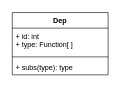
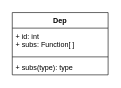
(29, 36) -> (29, 36)
